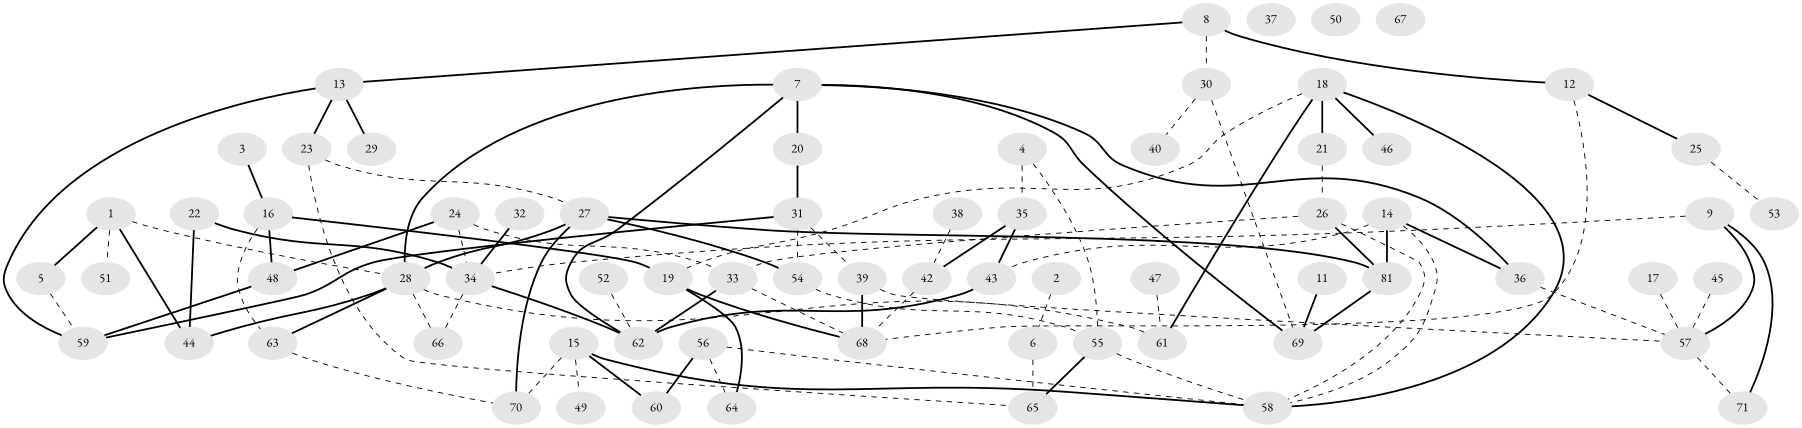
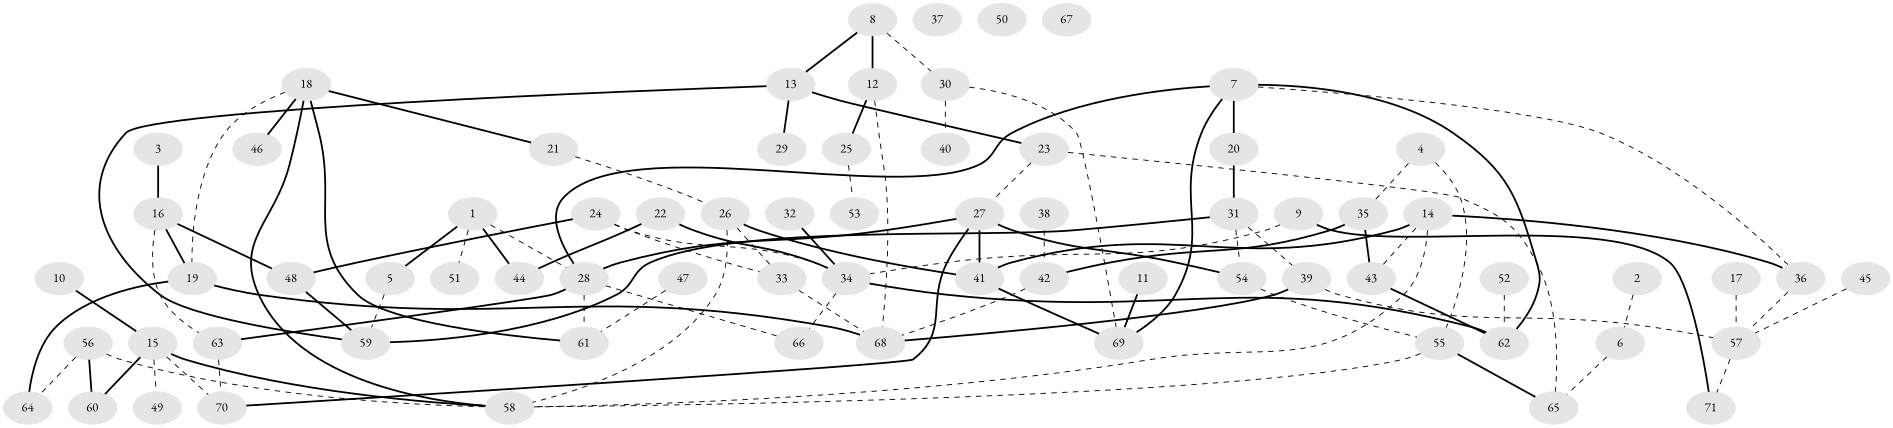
(1168, 180) -> (1544, 119)
none -> (59, 279)
(1387, 279) -> (979, 279)
(1753, 287) -> none
(686, 311) -> none
(299, 313) -> none
